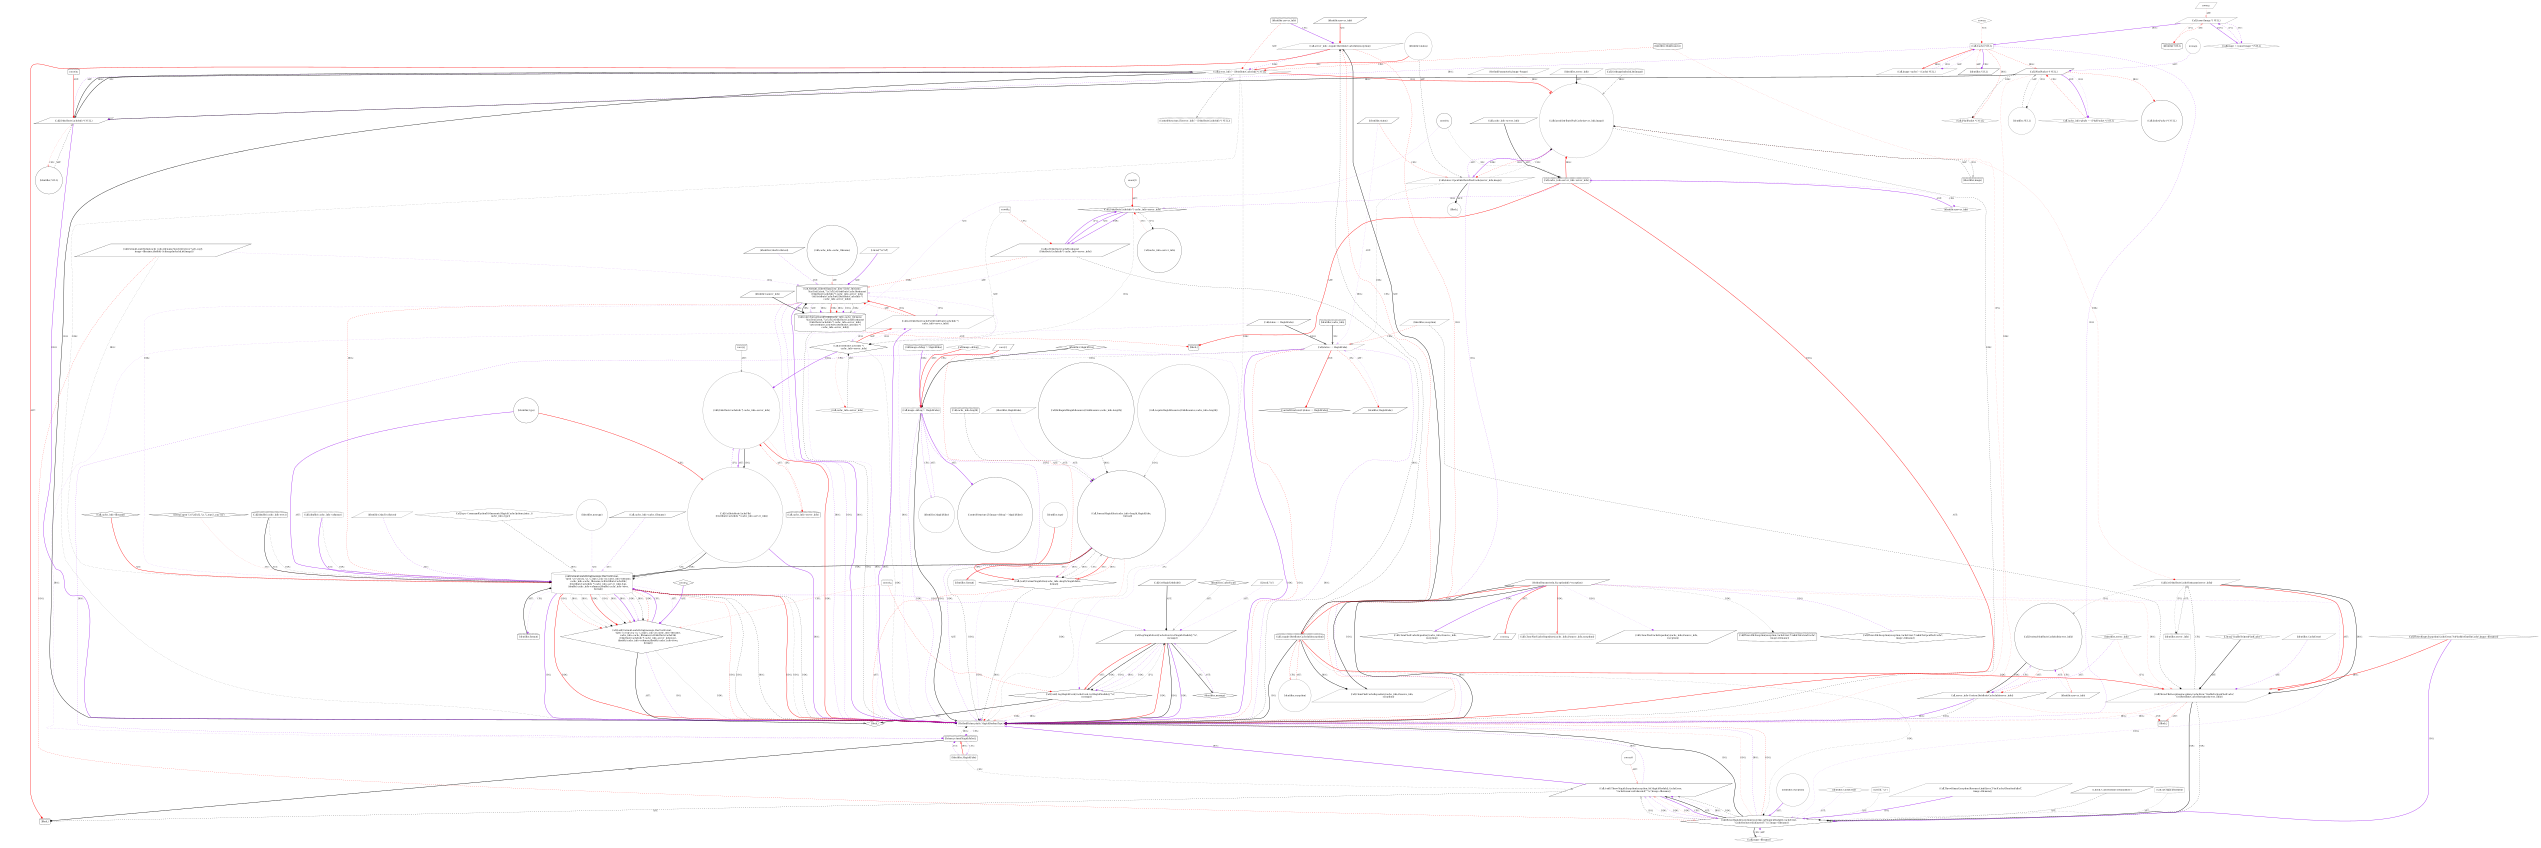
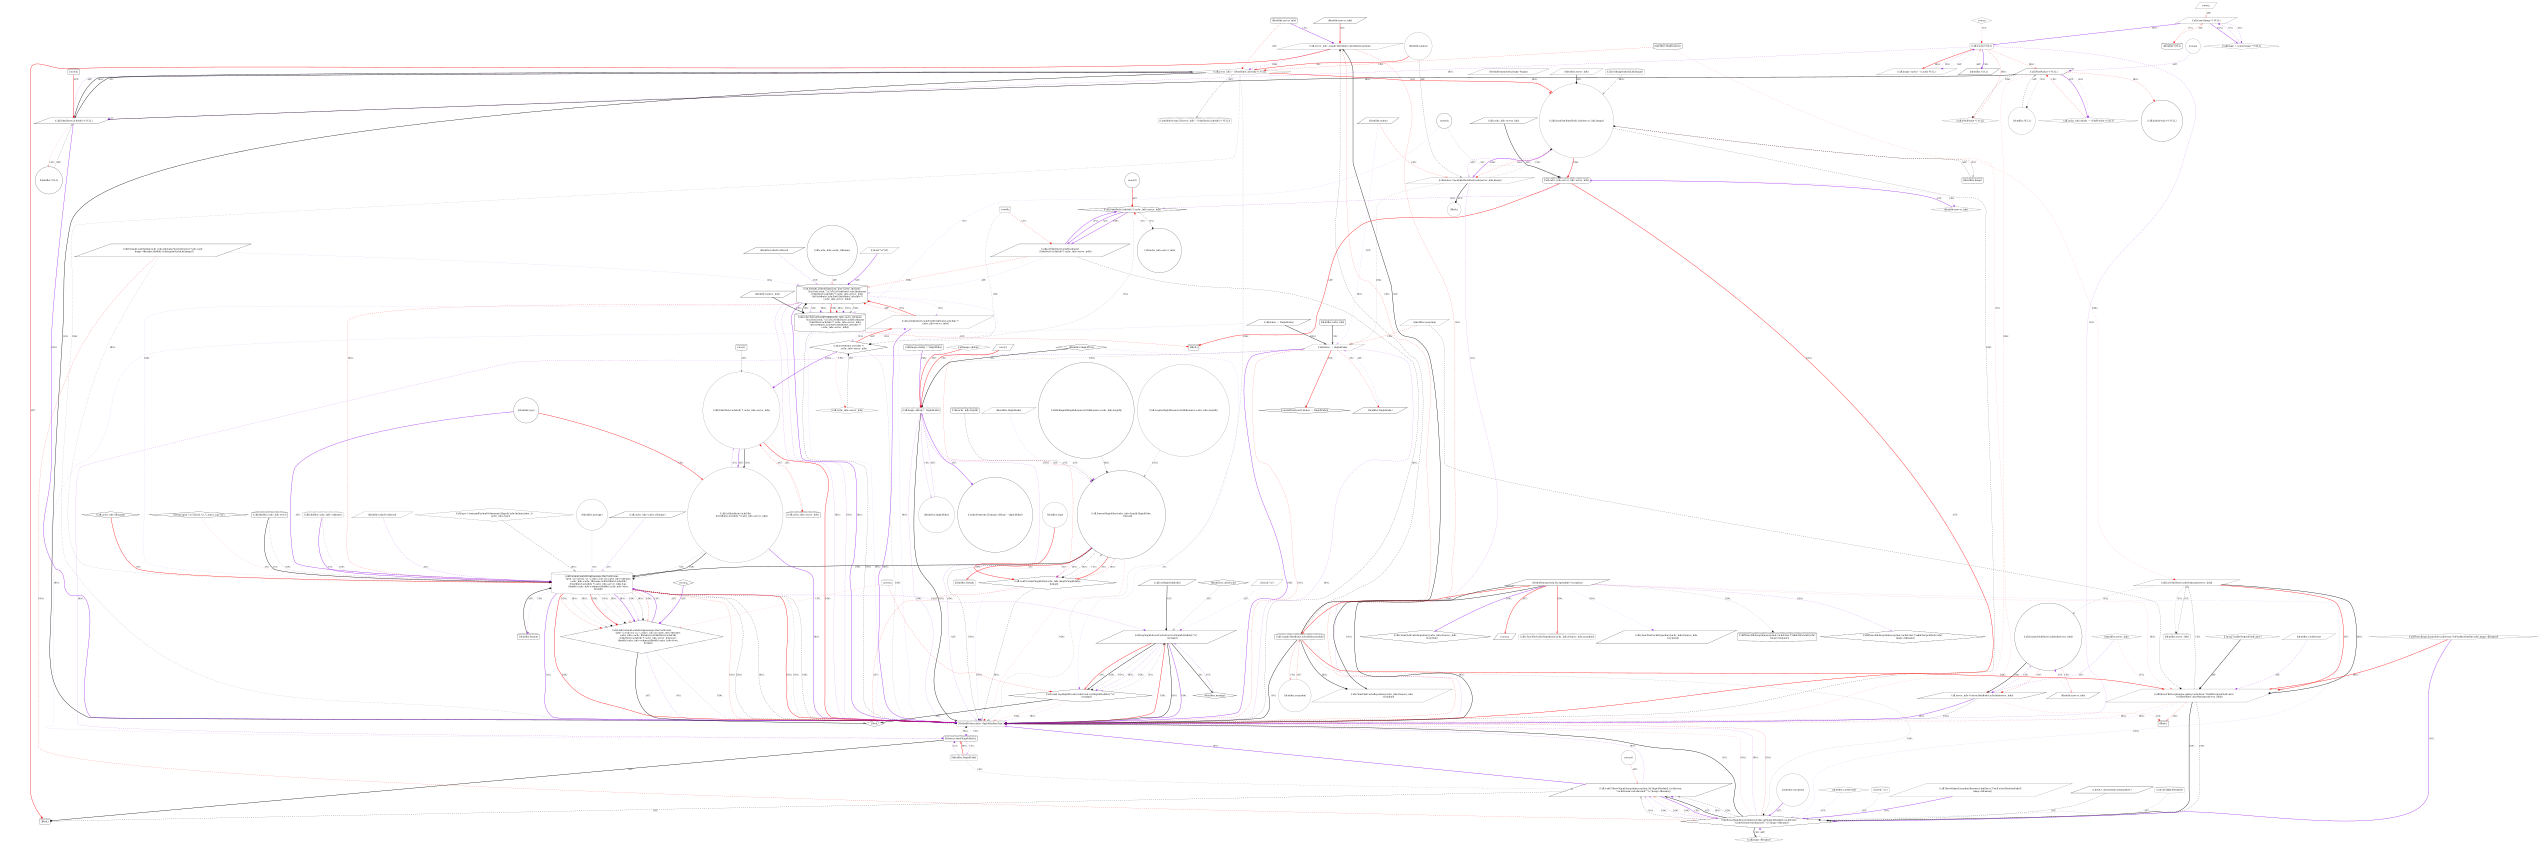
(1566, 168) -> (1572, 167)
